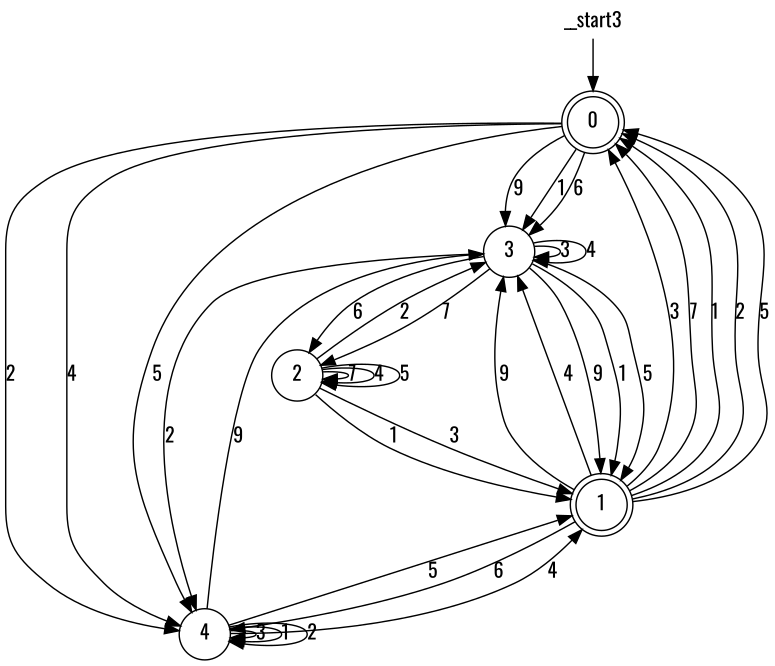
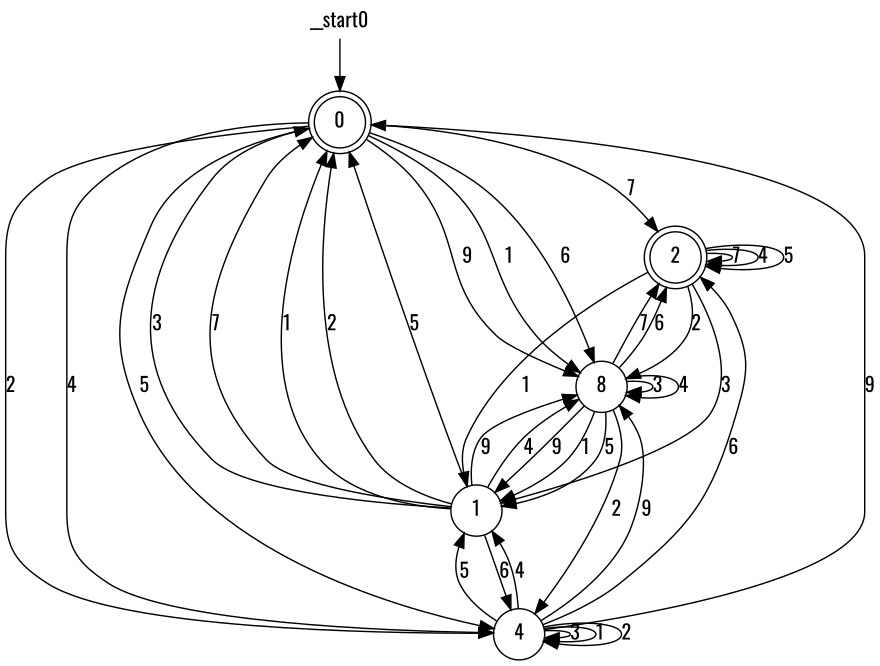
(593, 22) -> (340, 22)
none -> (520, 148)
(509, 252) -> (602, 387)
none -> (865, 302)
(297, 375) -> (676, 257)
none -> (708, 489)
(602, 505) -> (476, 511)
